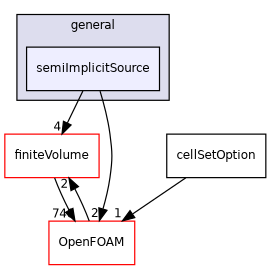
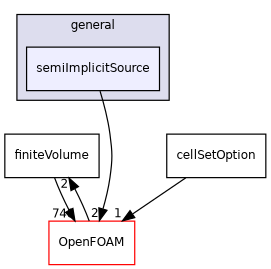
(75, 108) -> none
(52, 156) -> (52, 156)
